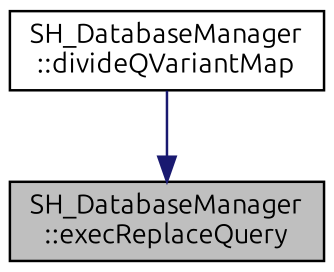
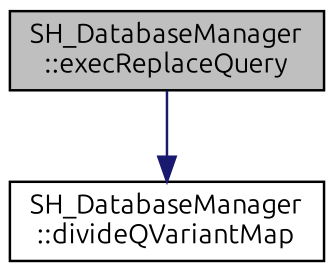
(167, 123) -> (167, 123)
